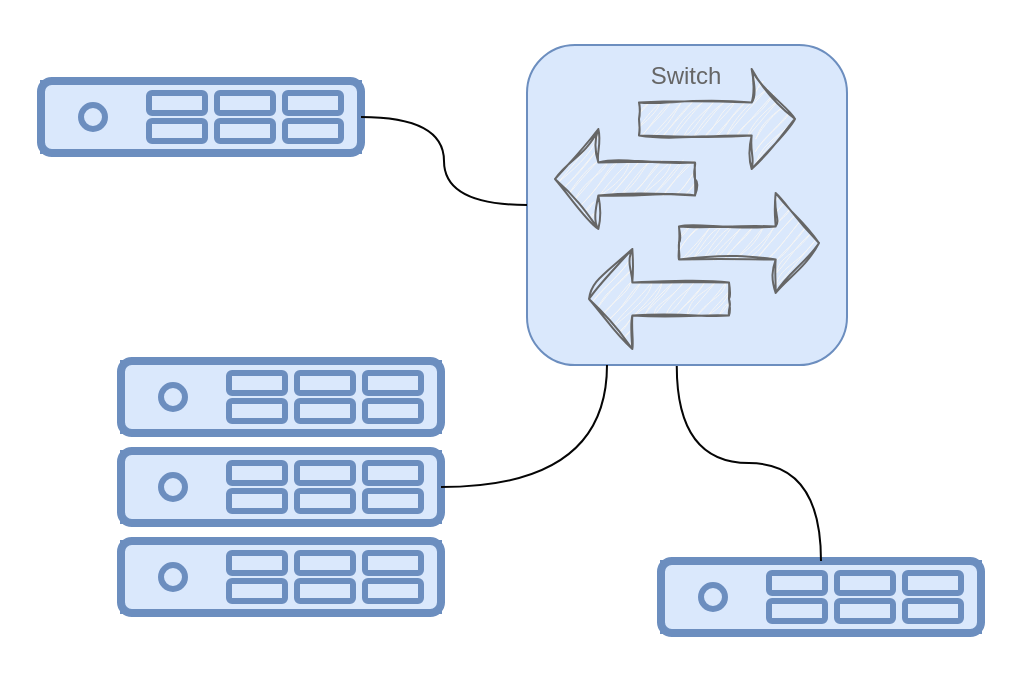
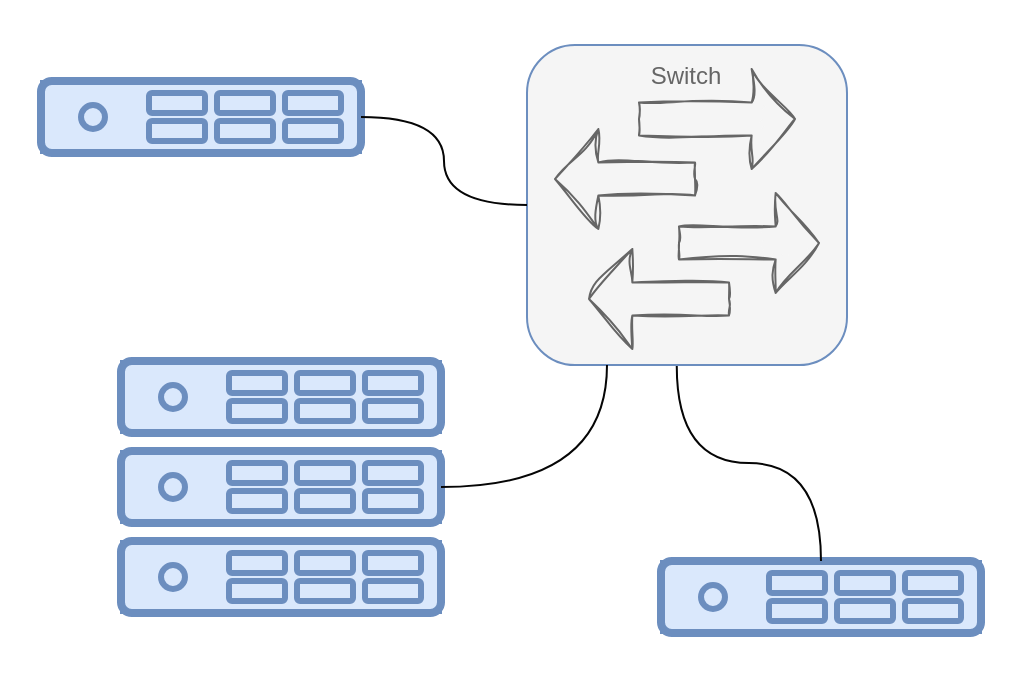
(687, 205) -> (687, 205)
